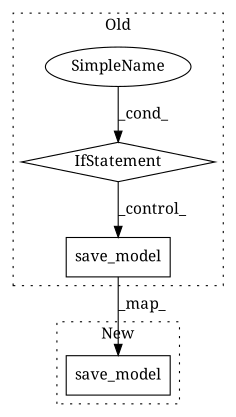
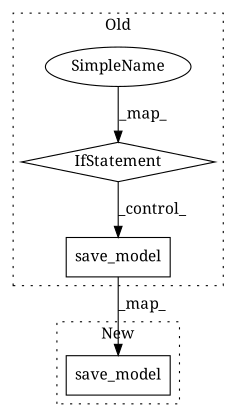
(143, 114) -> (143, 114)
